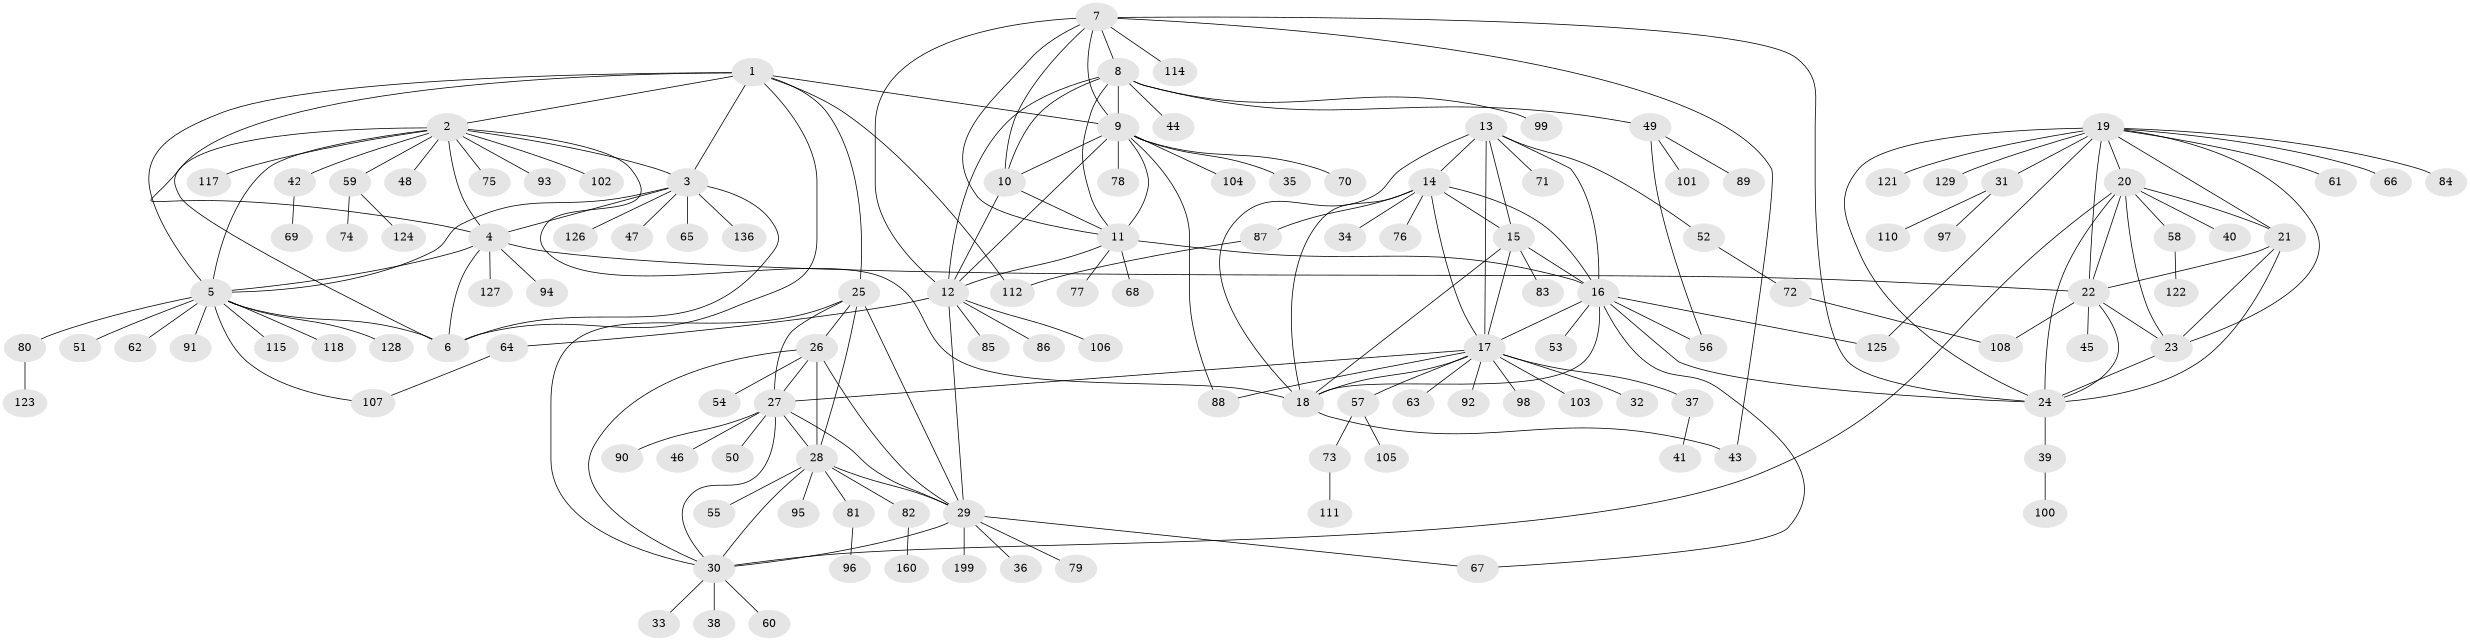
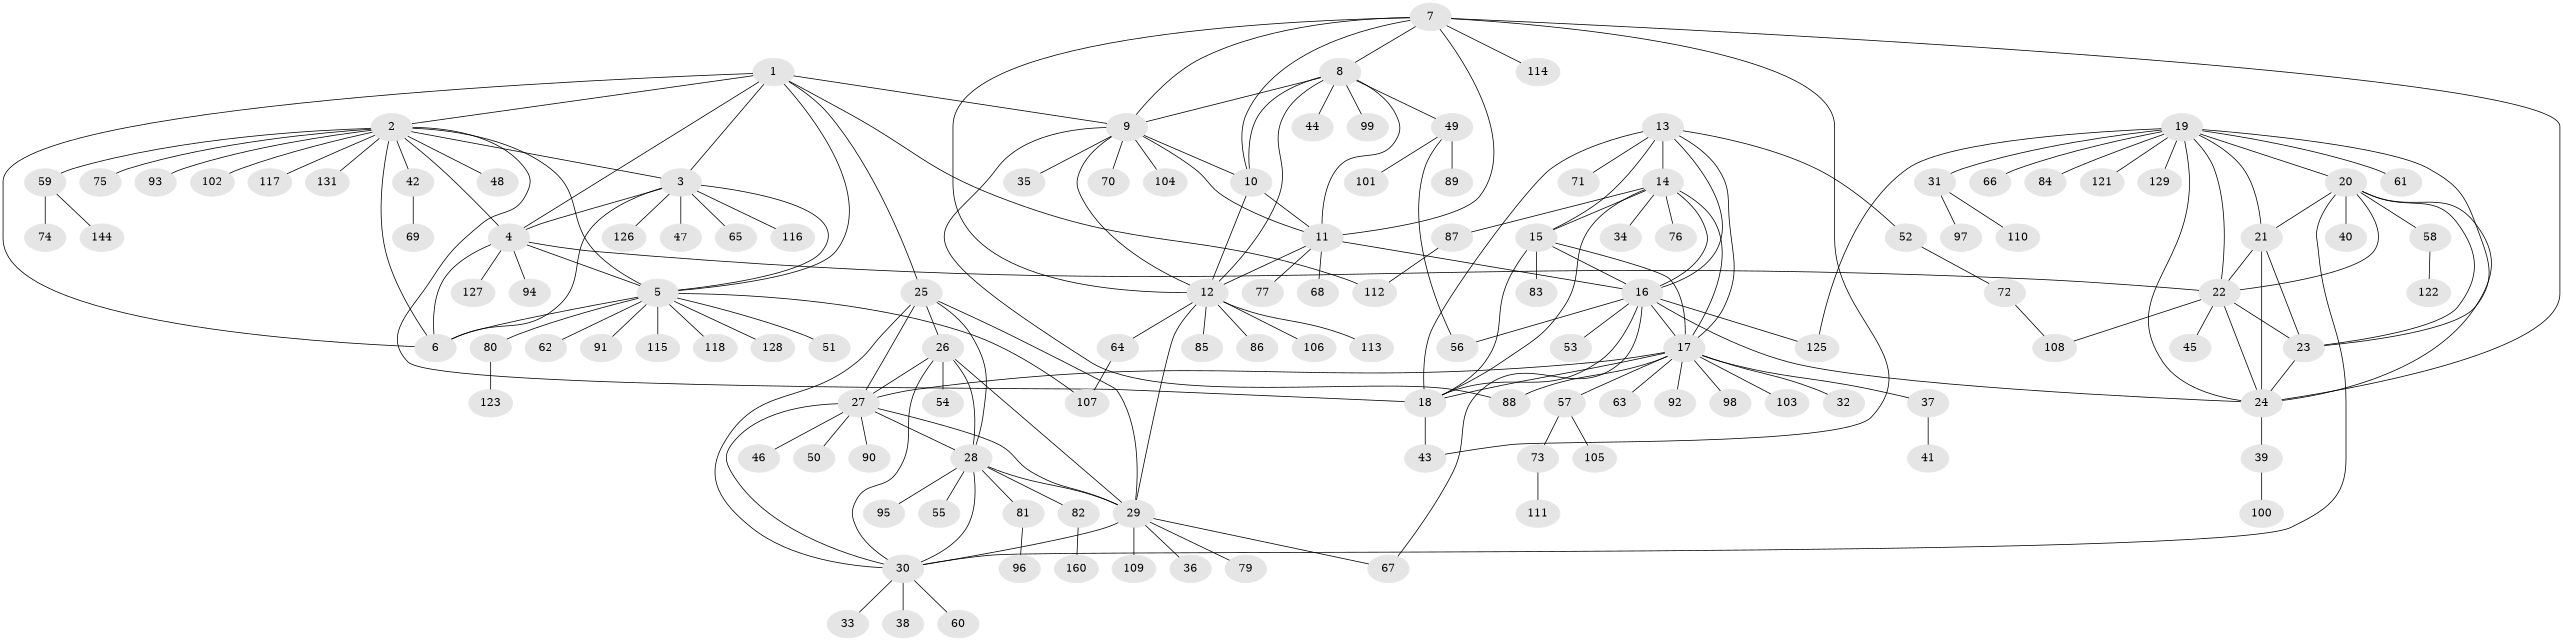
none -> (327, 182)
(1118, 182) -> none
(404, 238) -> (102, 238)
(744, 238) -> (793, 238)
none -> (1372, 348)
(964, 569) -> (1134, 569)
